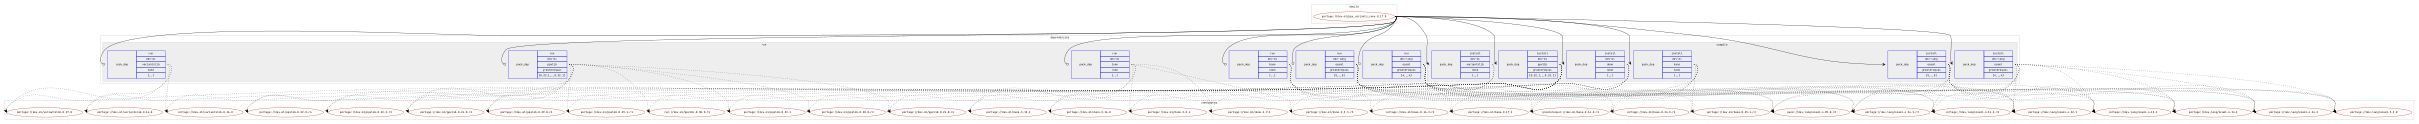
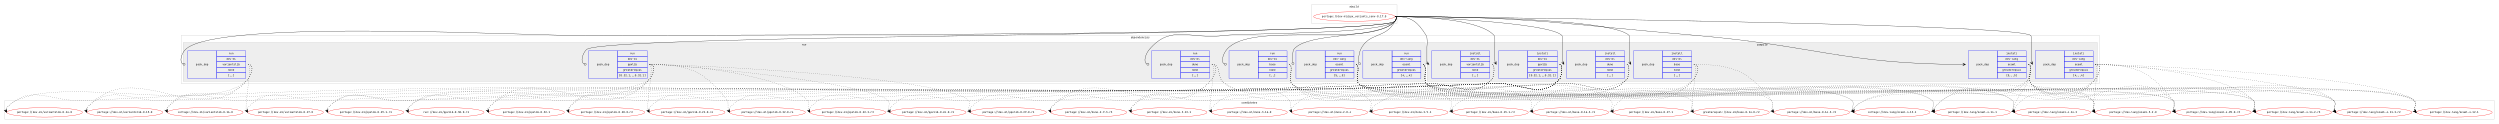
none -> (125, 112)
(1812, 112) -> (2213, 112)
